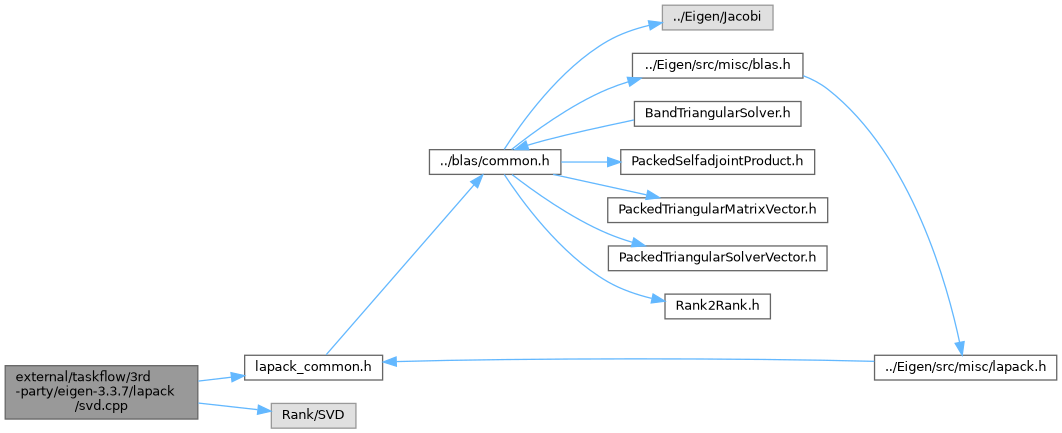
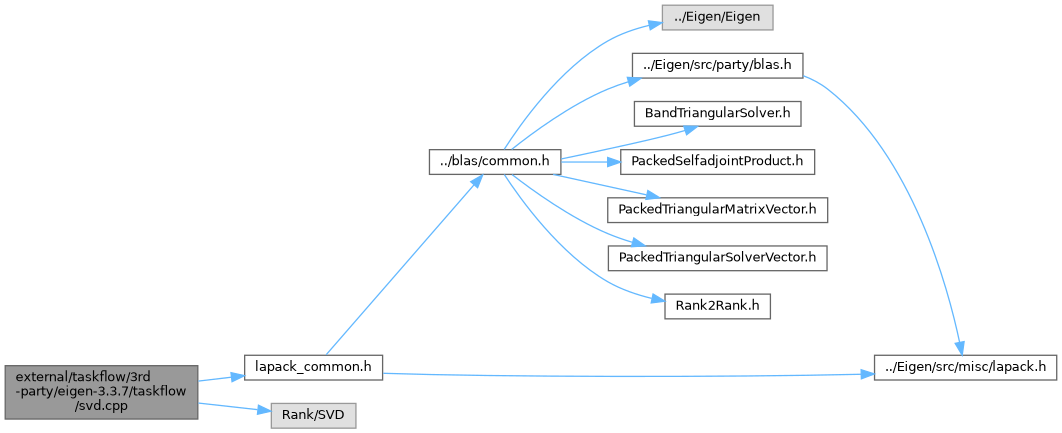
(718, 18) -> (718, 18)
(718, 66) -> (718, 66)
(581, 132) -> (623, 146)
(635, 359) -> (622, 376)
(102, 392) -> (102, 392)
